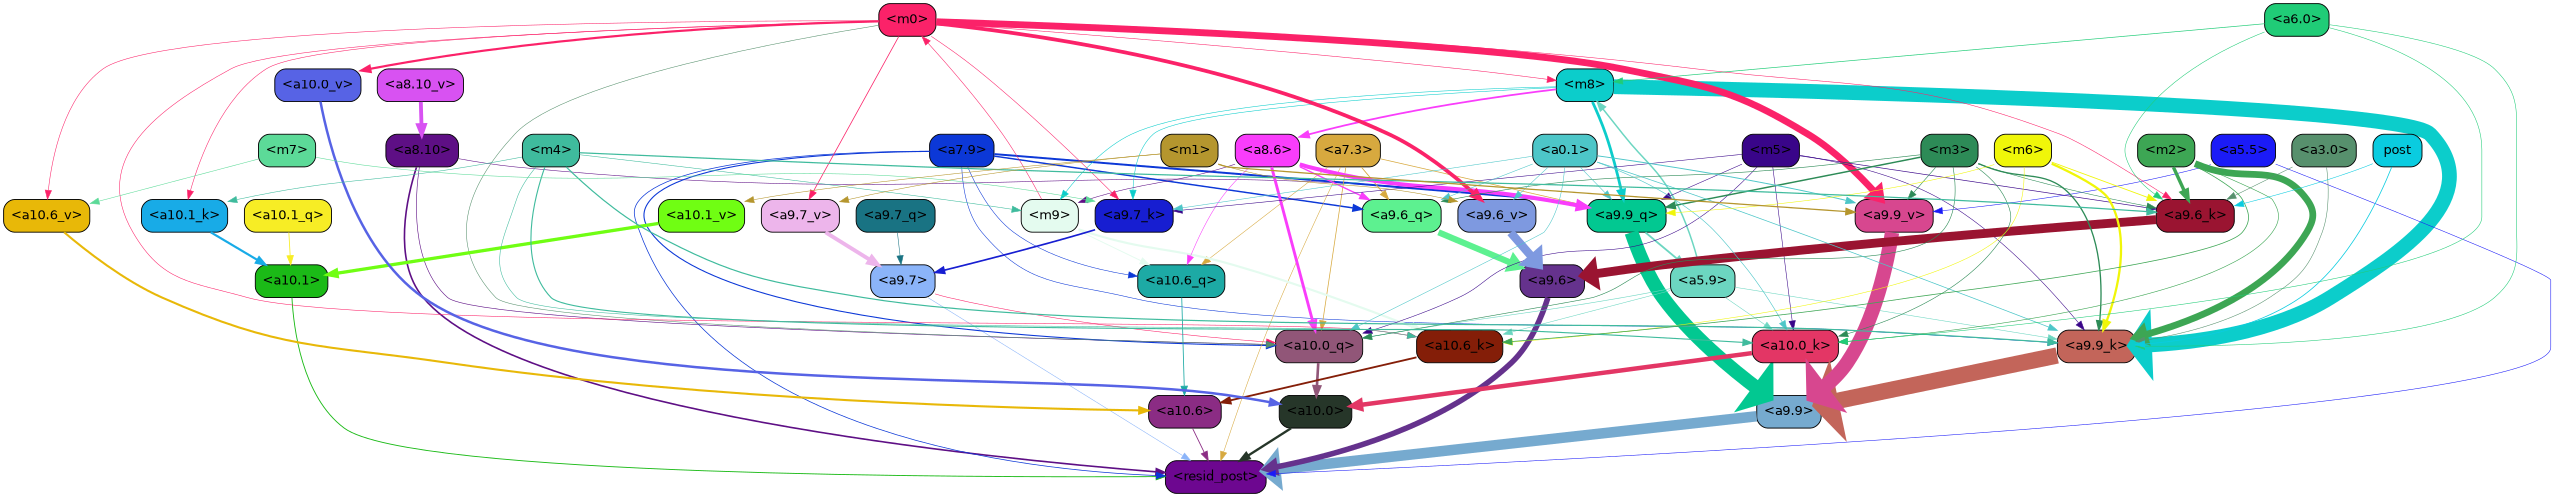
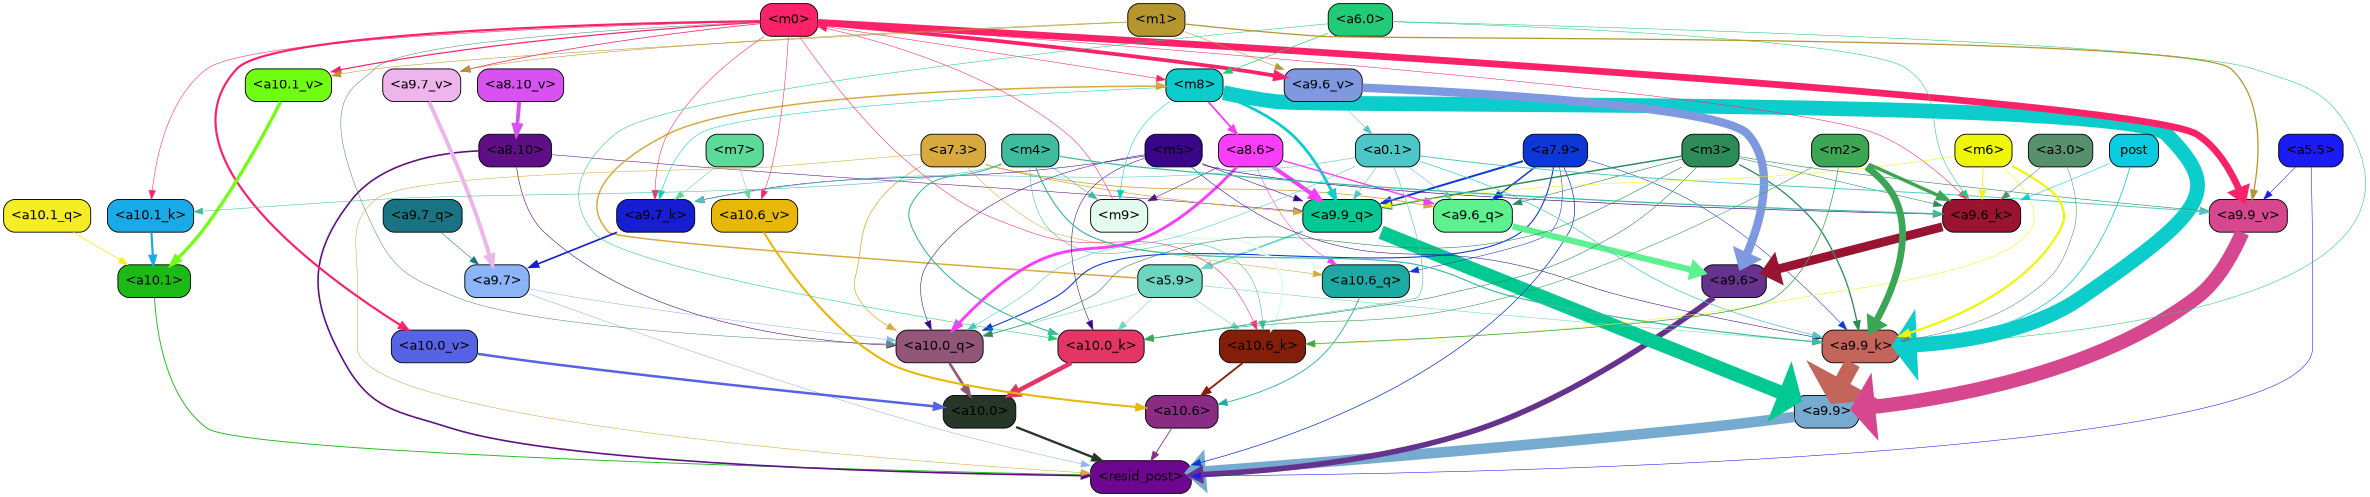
none -> (550, 40)
(1641, 155) -> (602, 188)
(1534, 180) -> (1352, 115)
(1100, 324) -> (663, 311)
